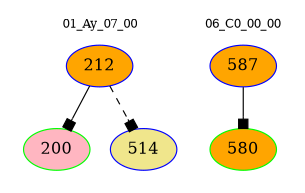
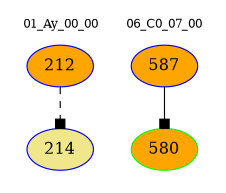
(100, 25) -> (61, 25)
(243, 25) -> (164, 25)
(57, 149) -> none
(144, 149) -> (60, 149)
